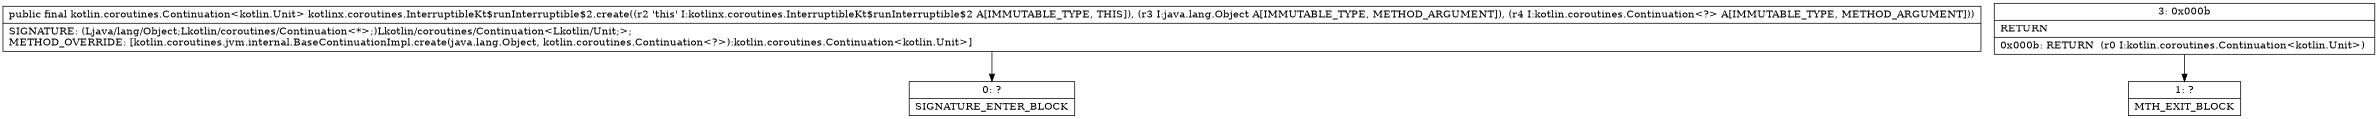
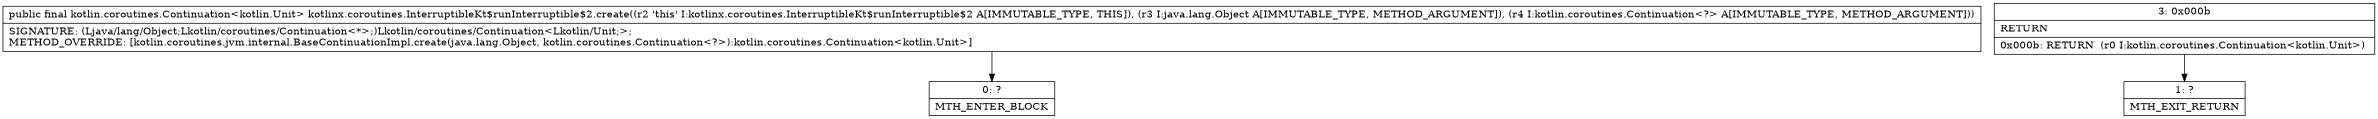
(992, 107) -> (992, 107)
(2185, 107) -> (2185, 107)
